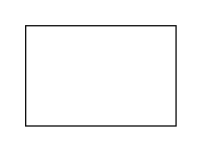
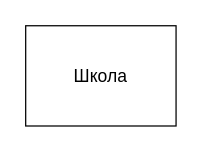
none -> (101, 76)
